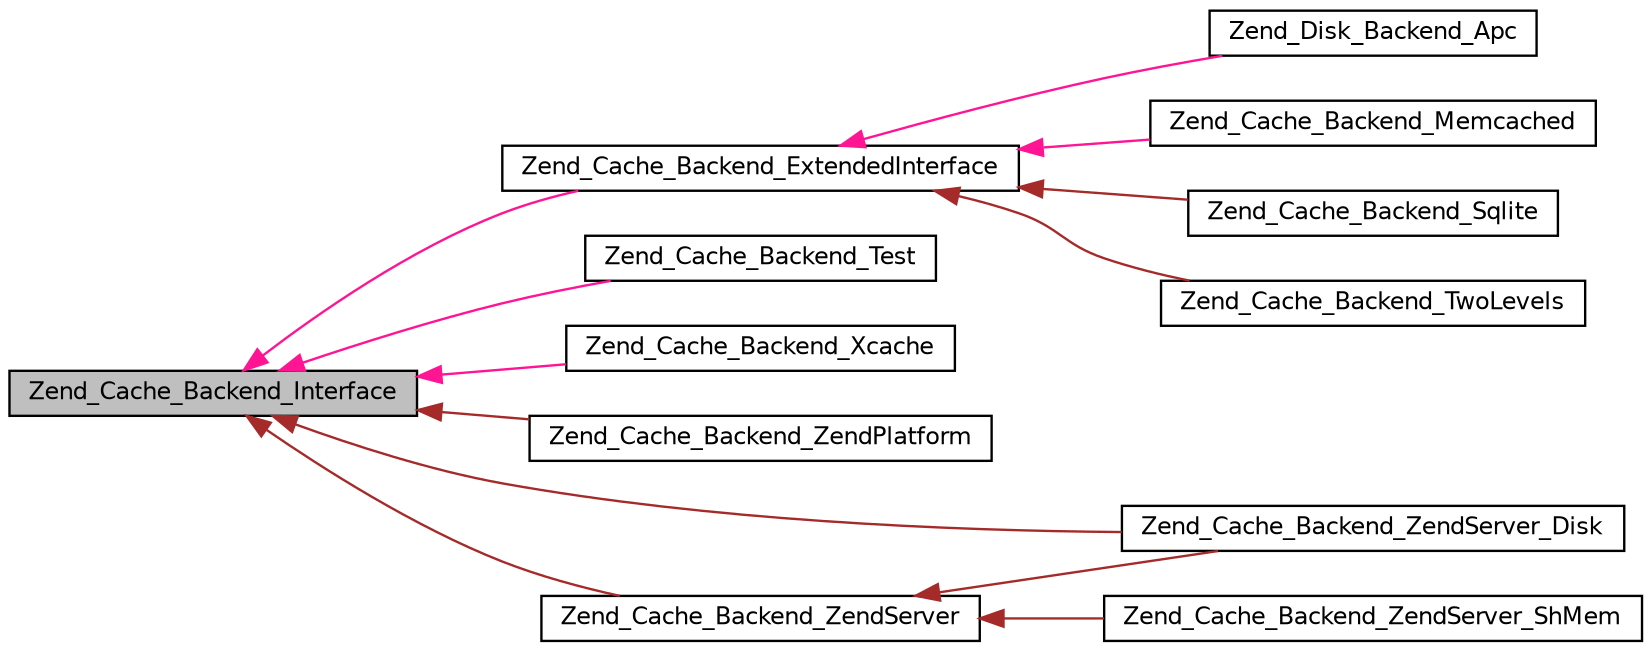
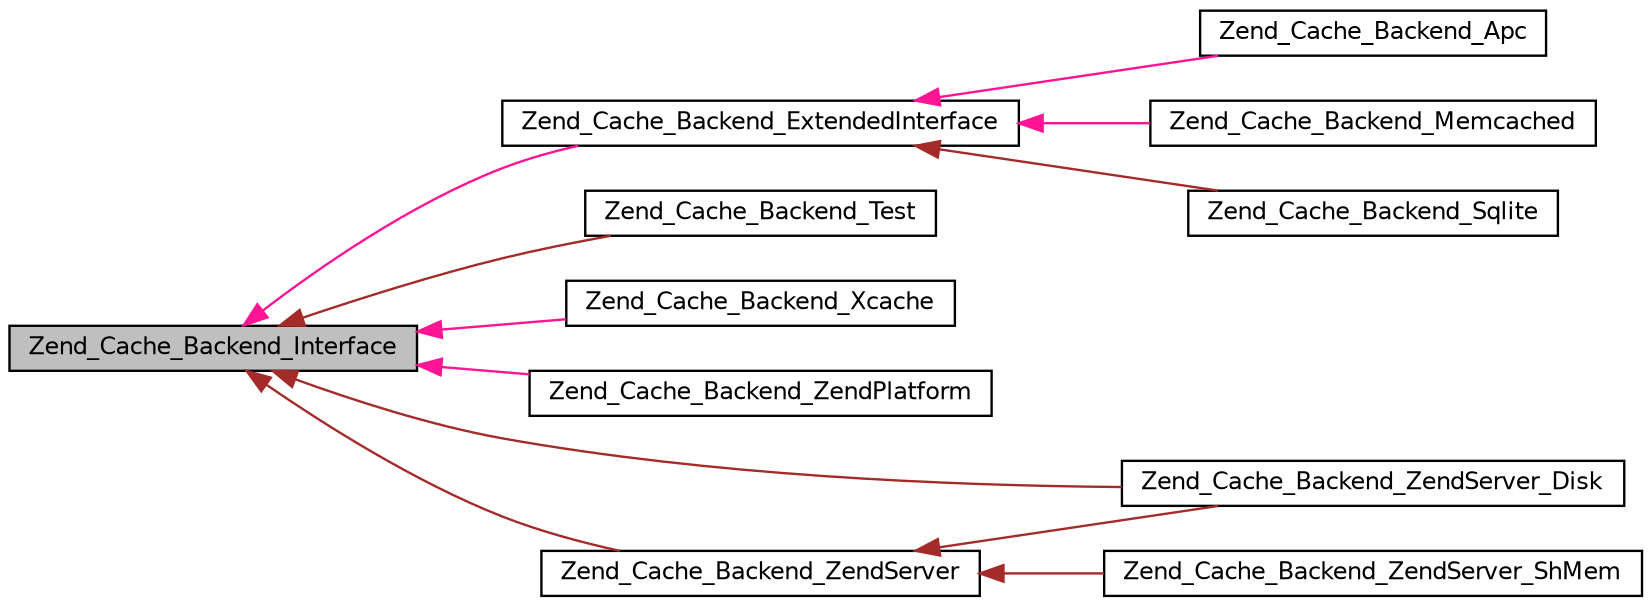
(1373, 33) -> (1373, 33)
(1373, 303) -> none
(455, 316) -> (455, 271)
(486, 416) -> (486, 371)
